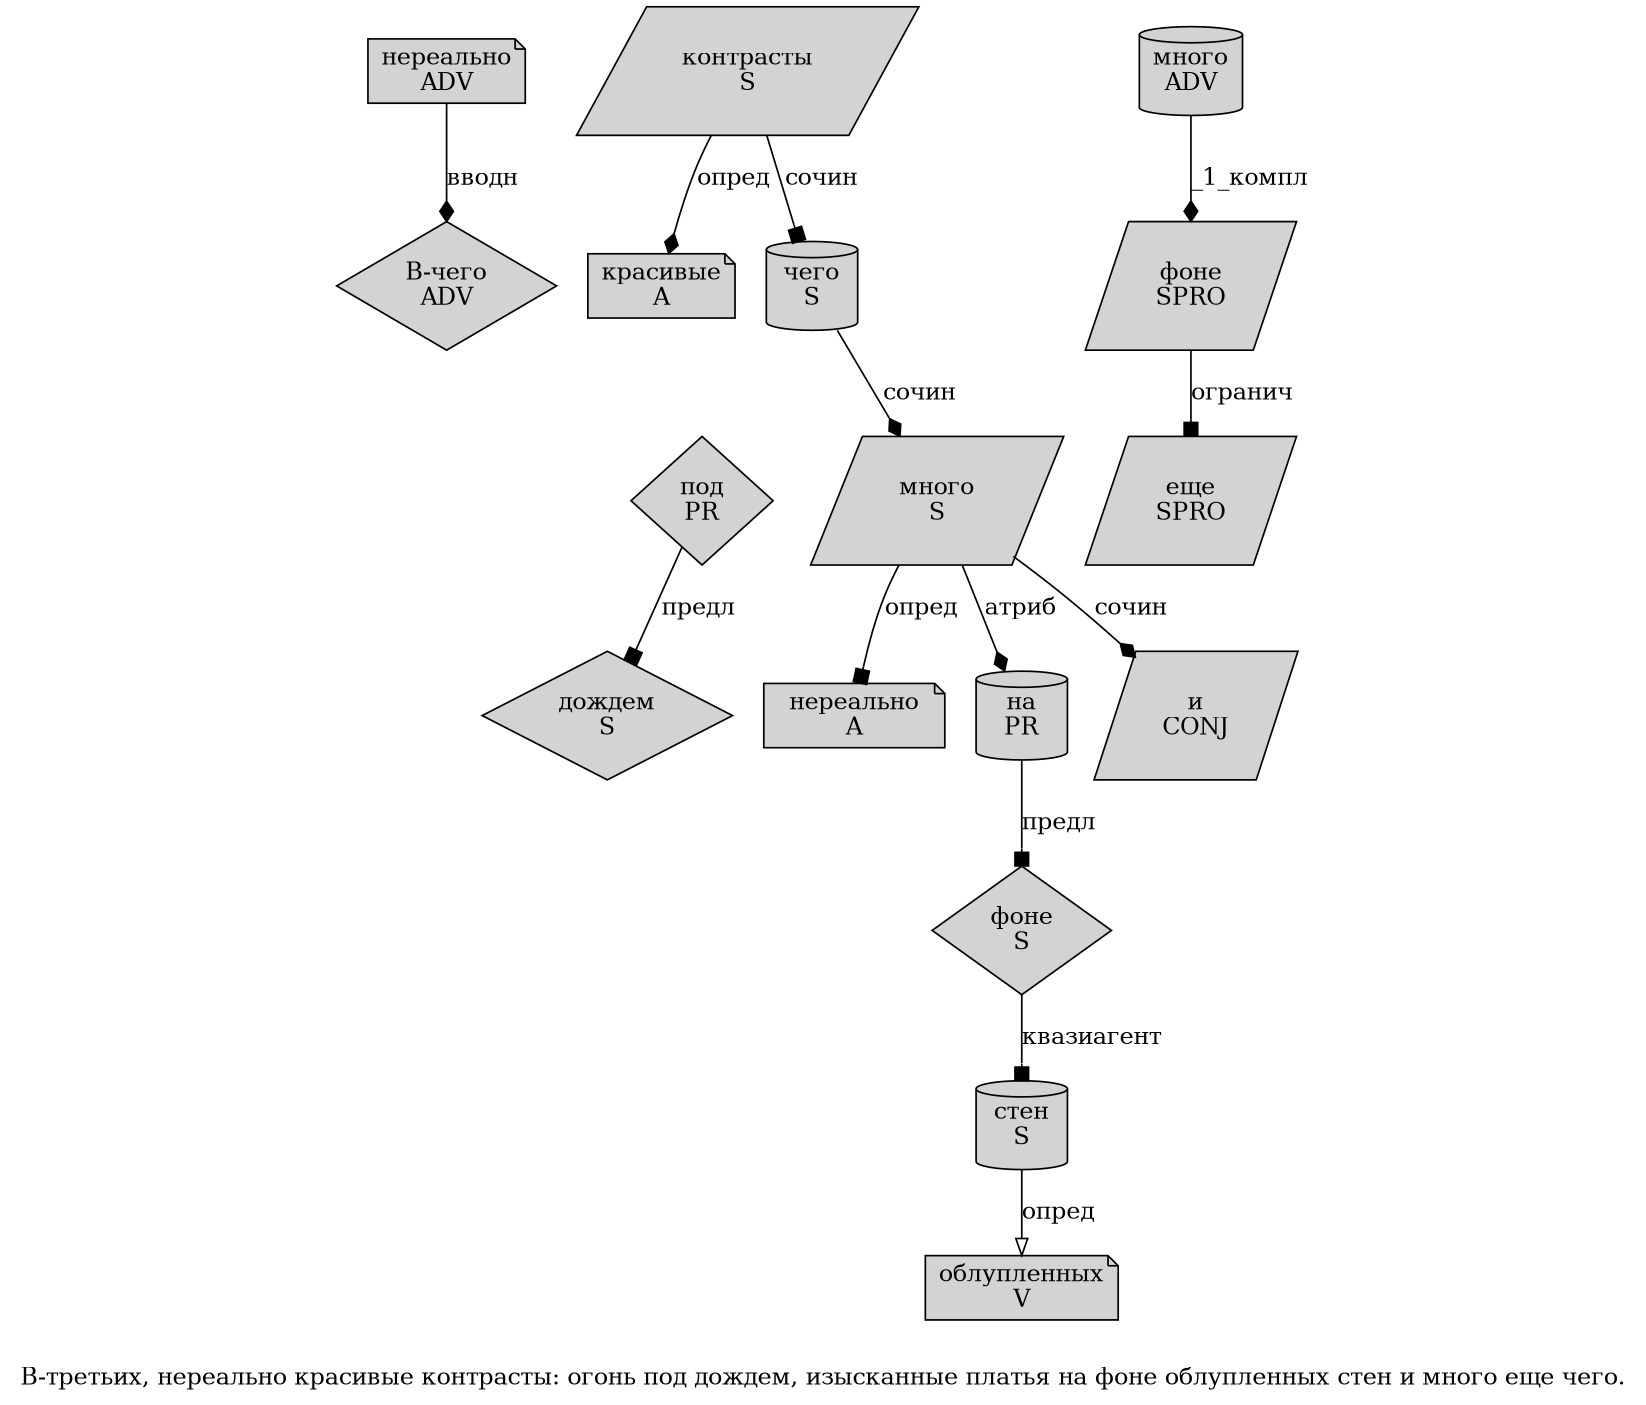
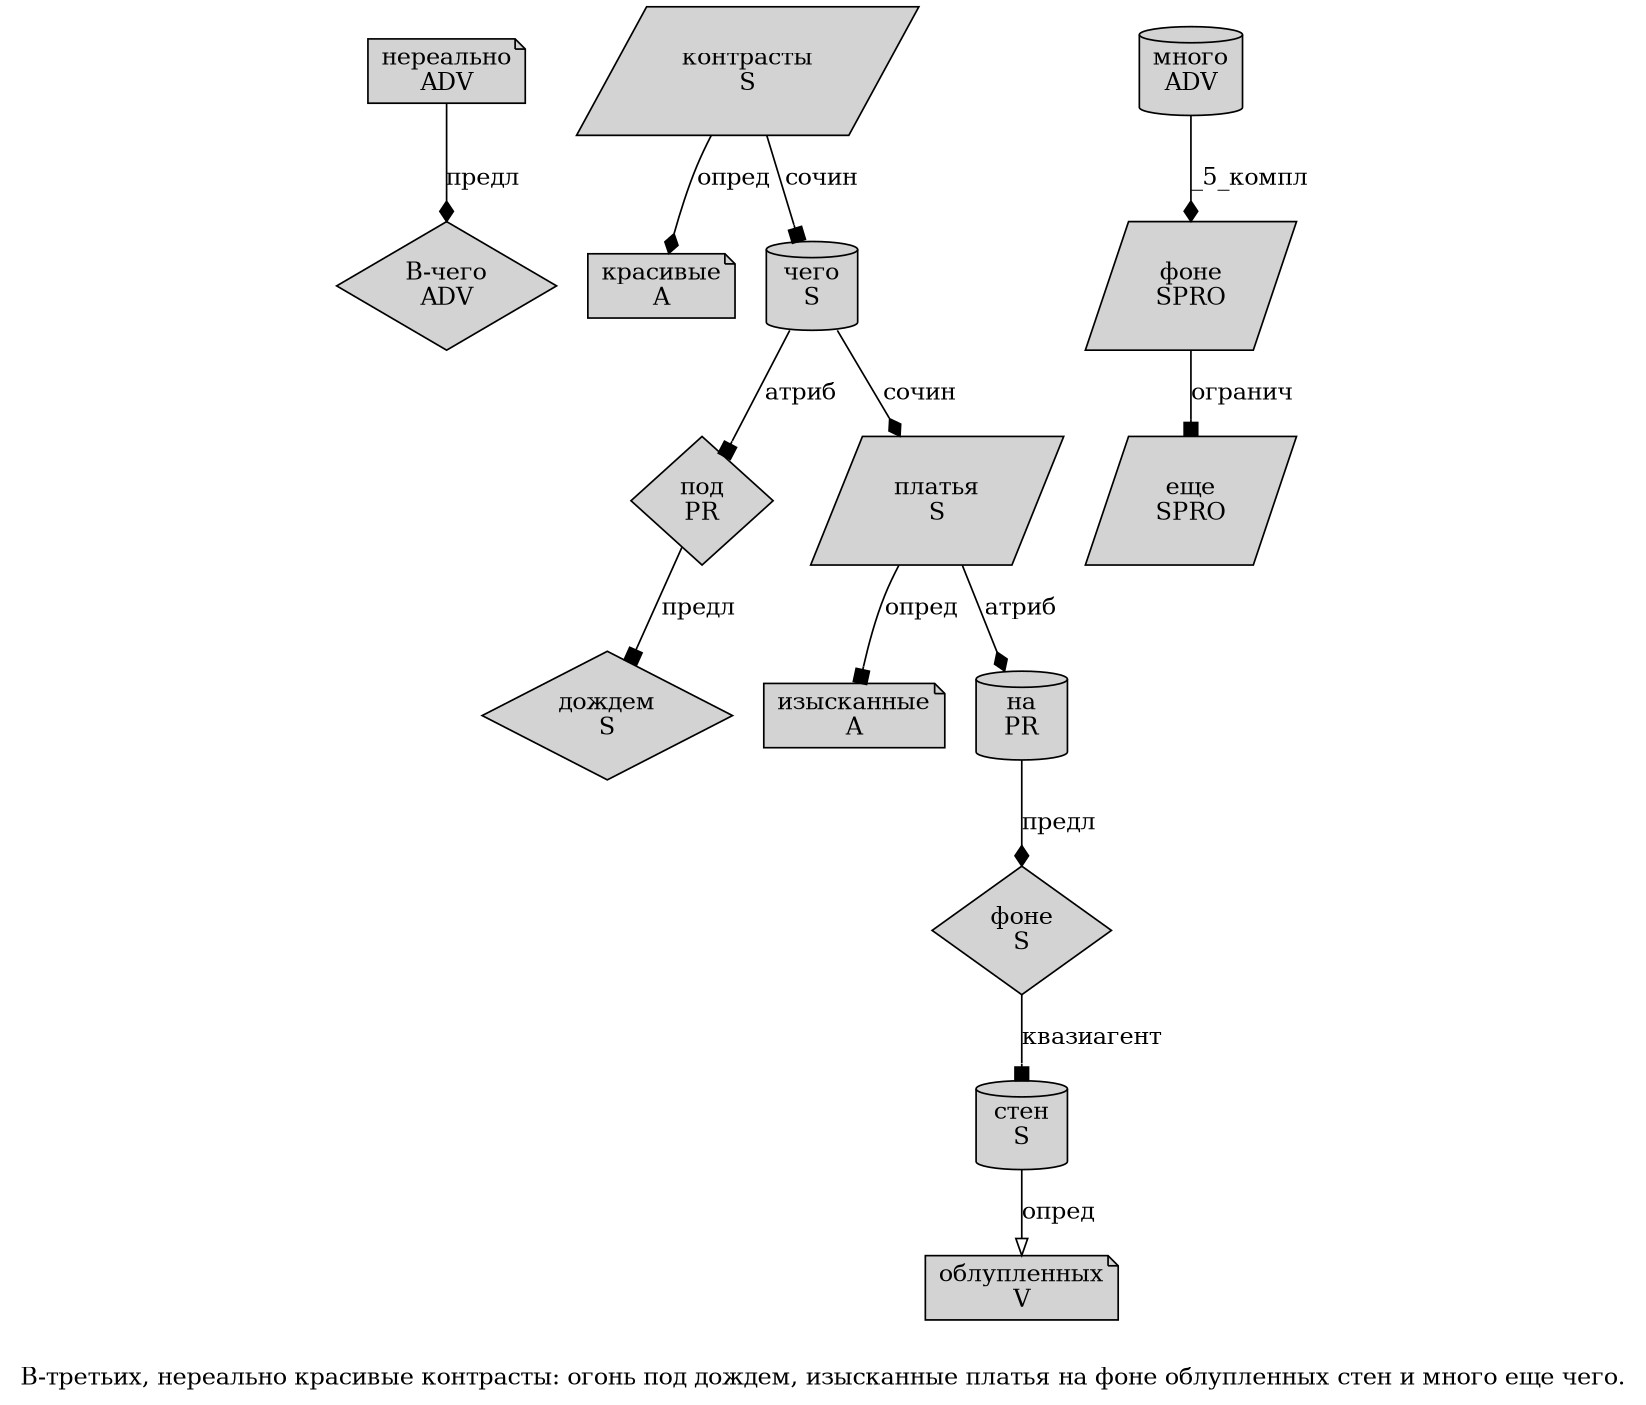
(483, 178) -> (483, 178)
(1250, 178) -> (1250, 178)
none -> (761, 386)
(937, 501) -> (937, 501)
(854, 716) -> (854, 716)
(1196, 716) -> none
(1022, 804) -> (1022, 804)
